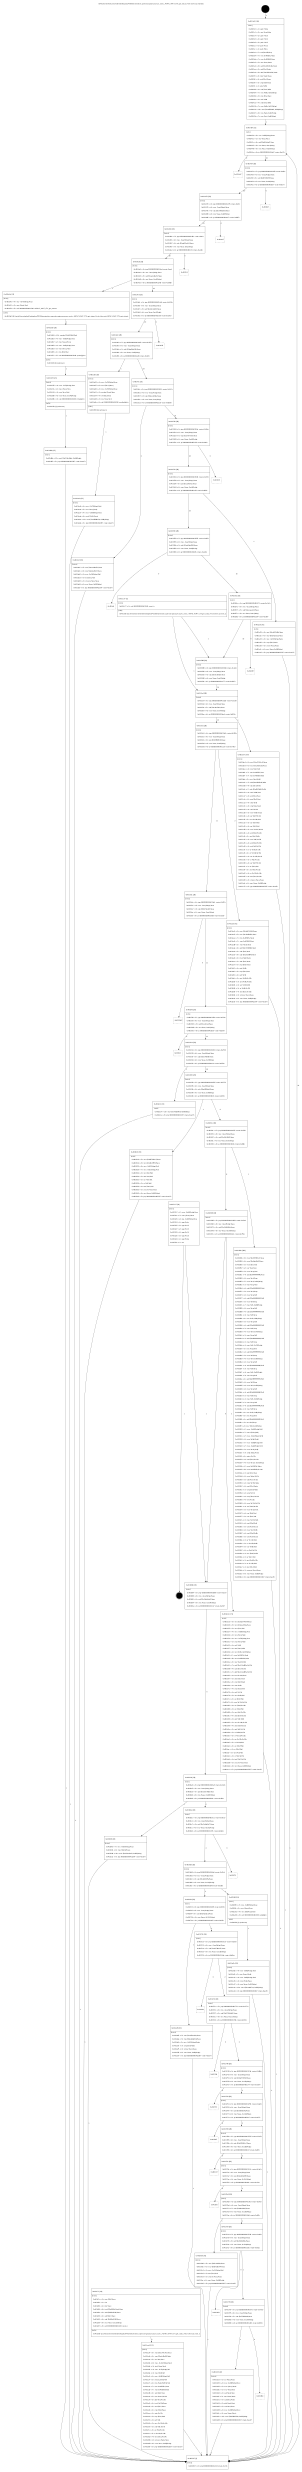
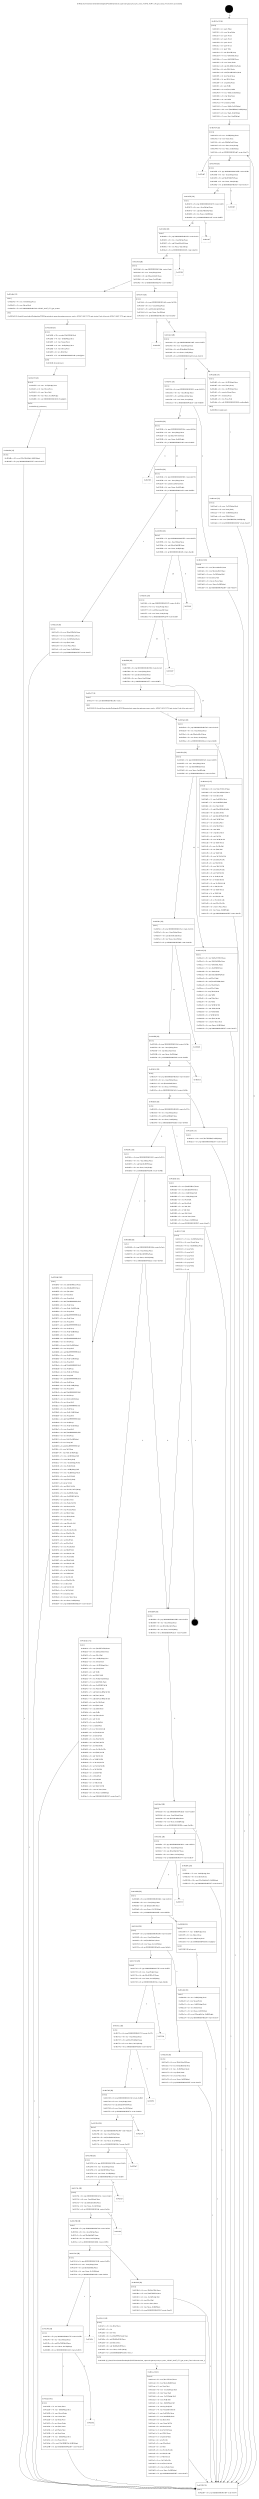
(195, 636) -> (141, 687)
